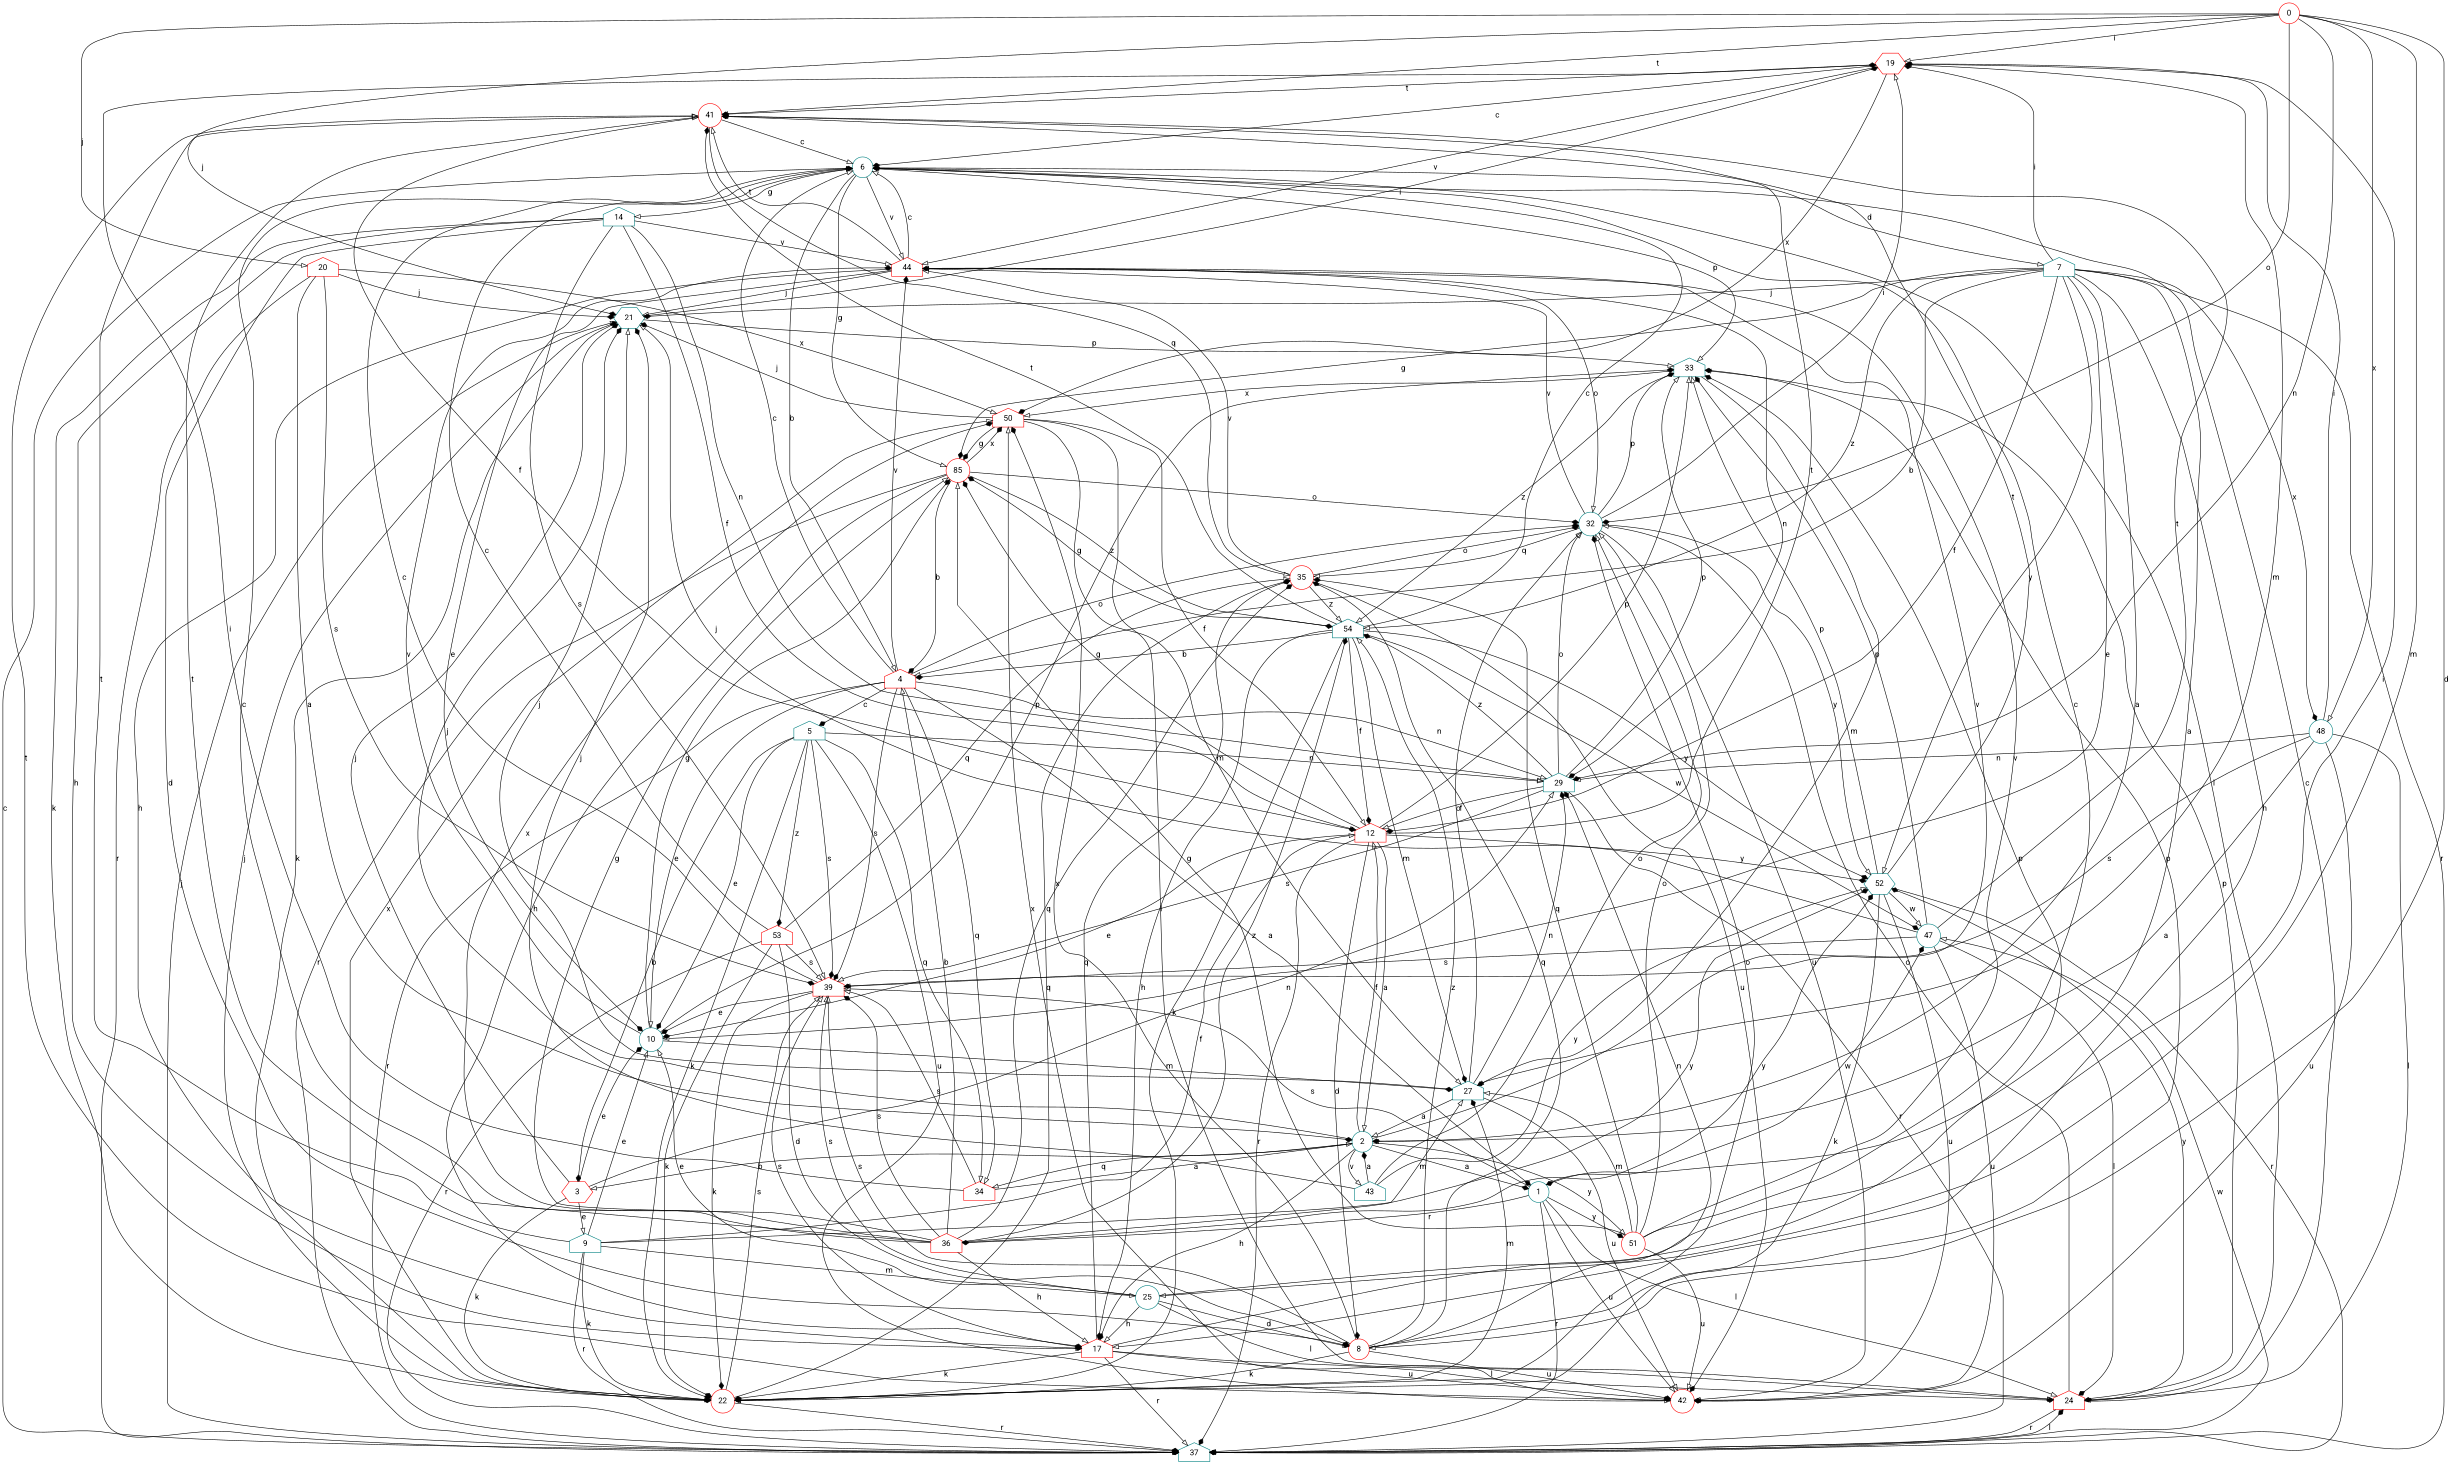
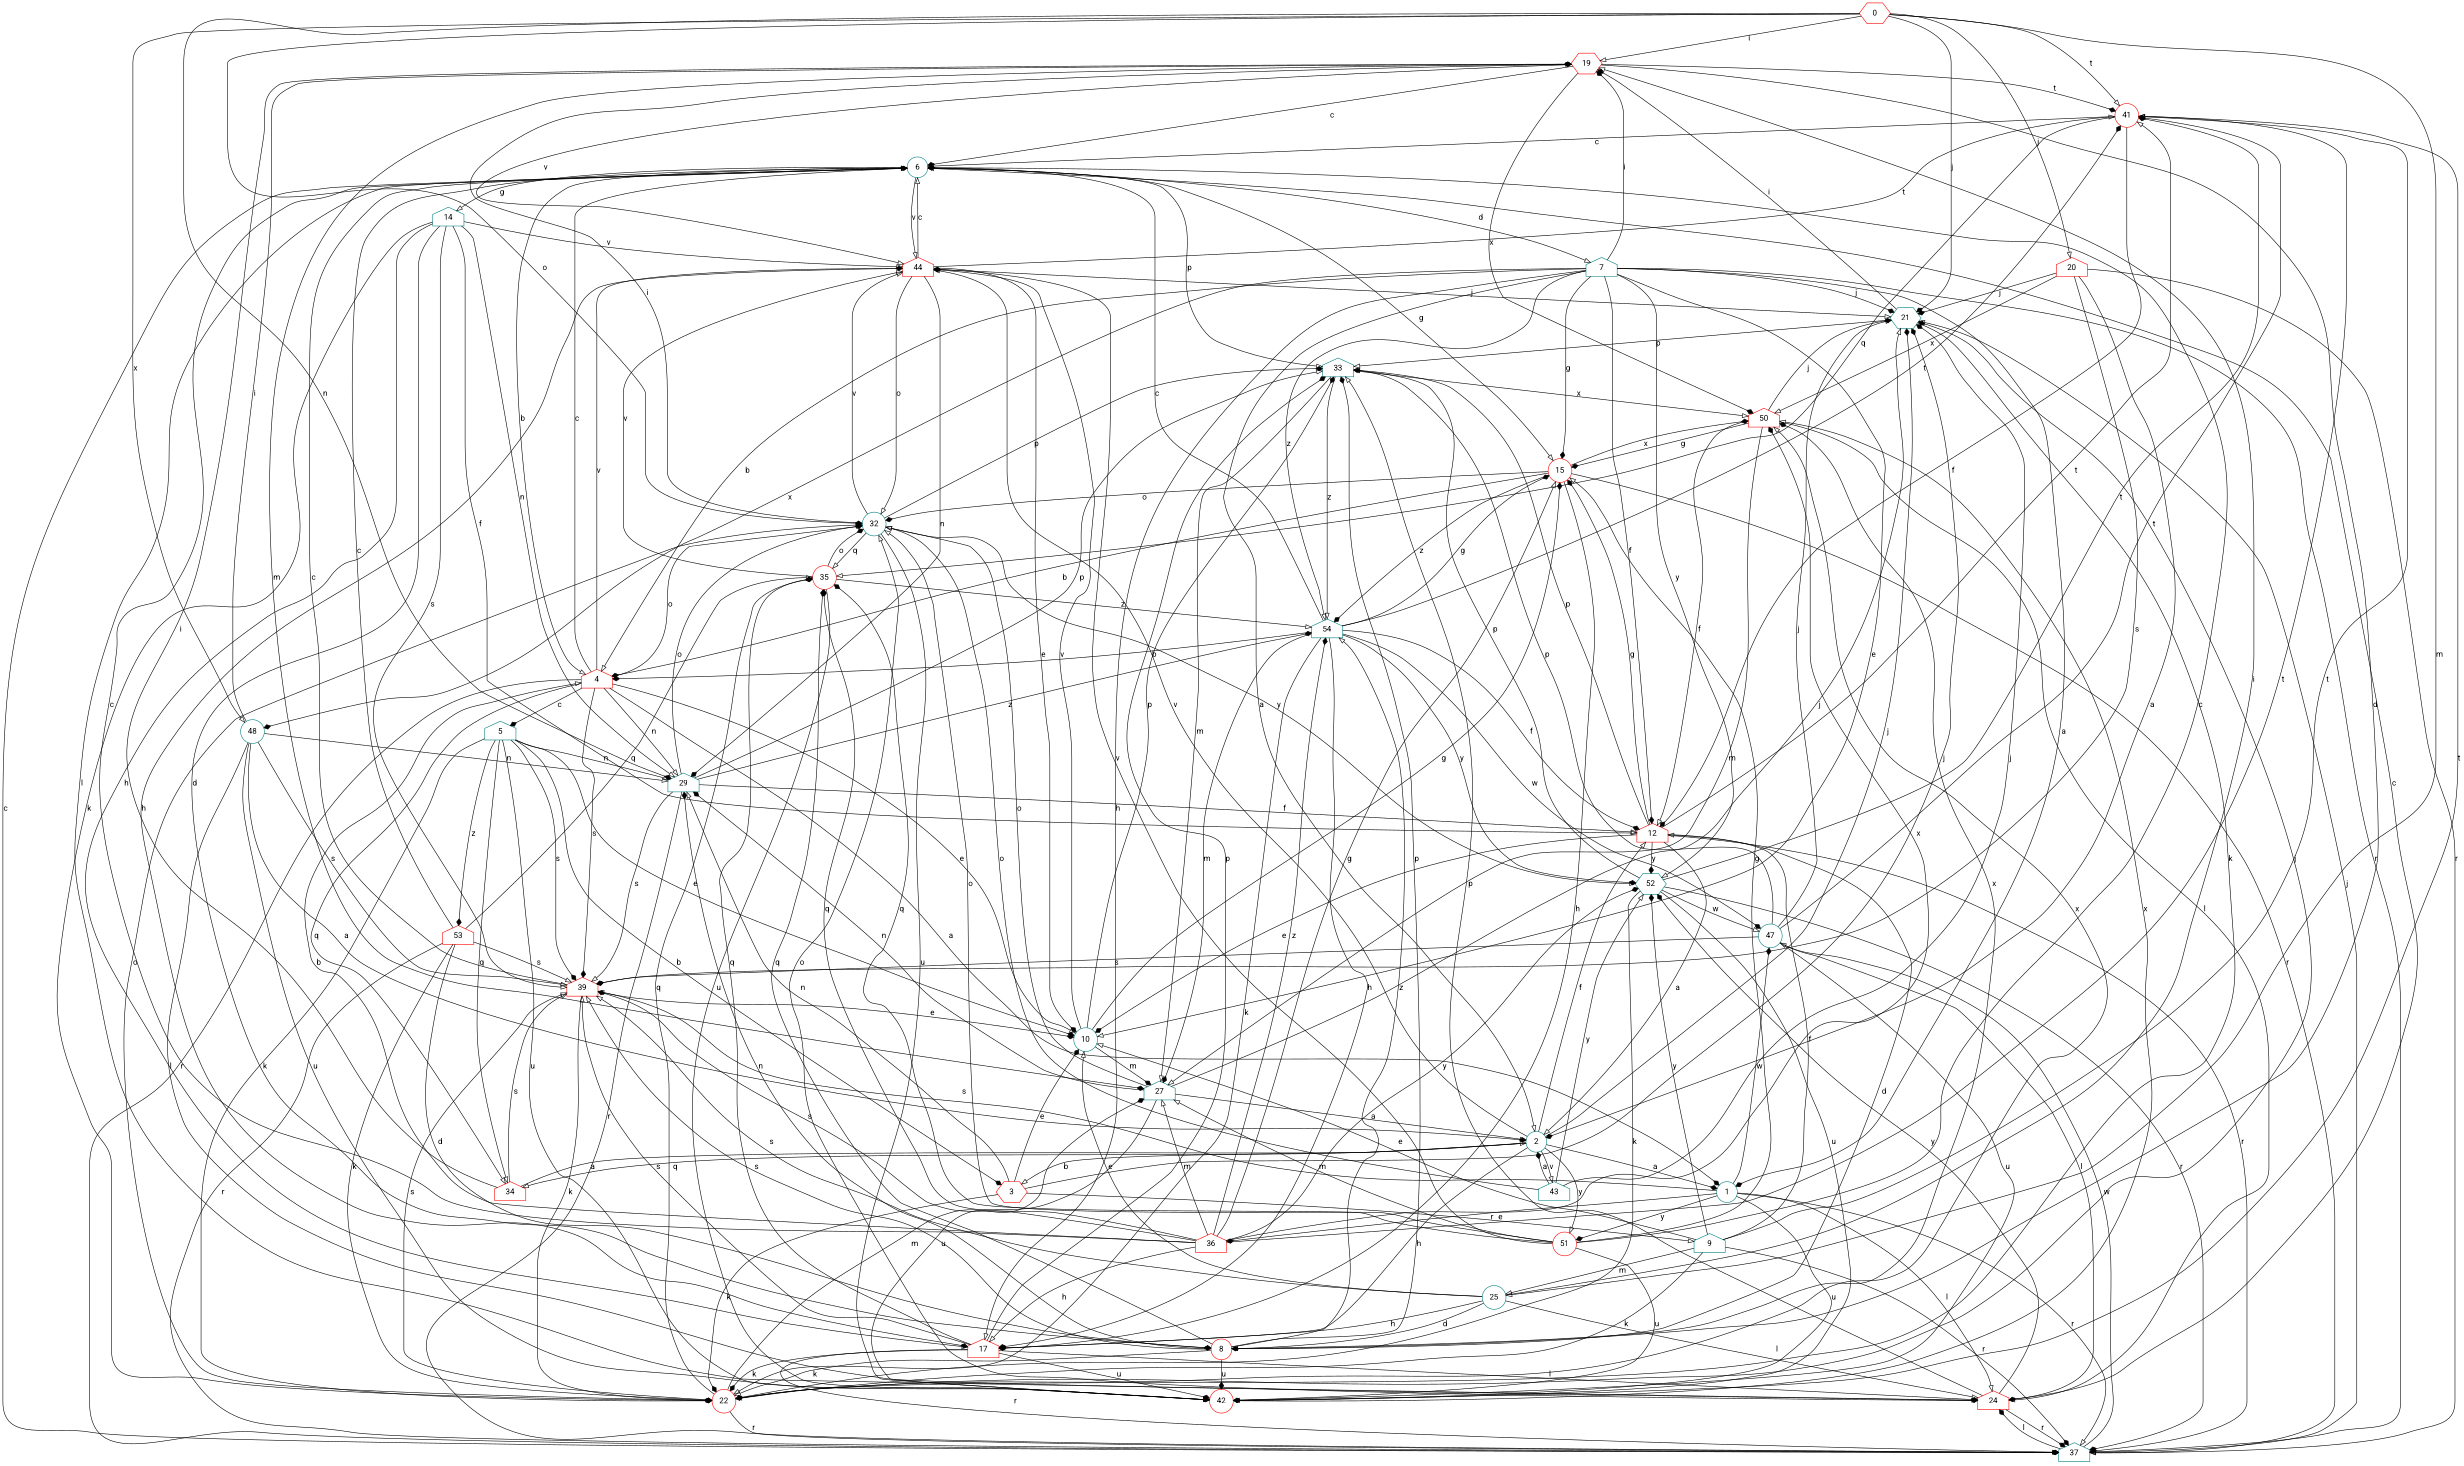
(2289, 13) -> (1875, 13)
(958, 471) -> (1560, 471)
(2368, 978) -> (2377, 793)
